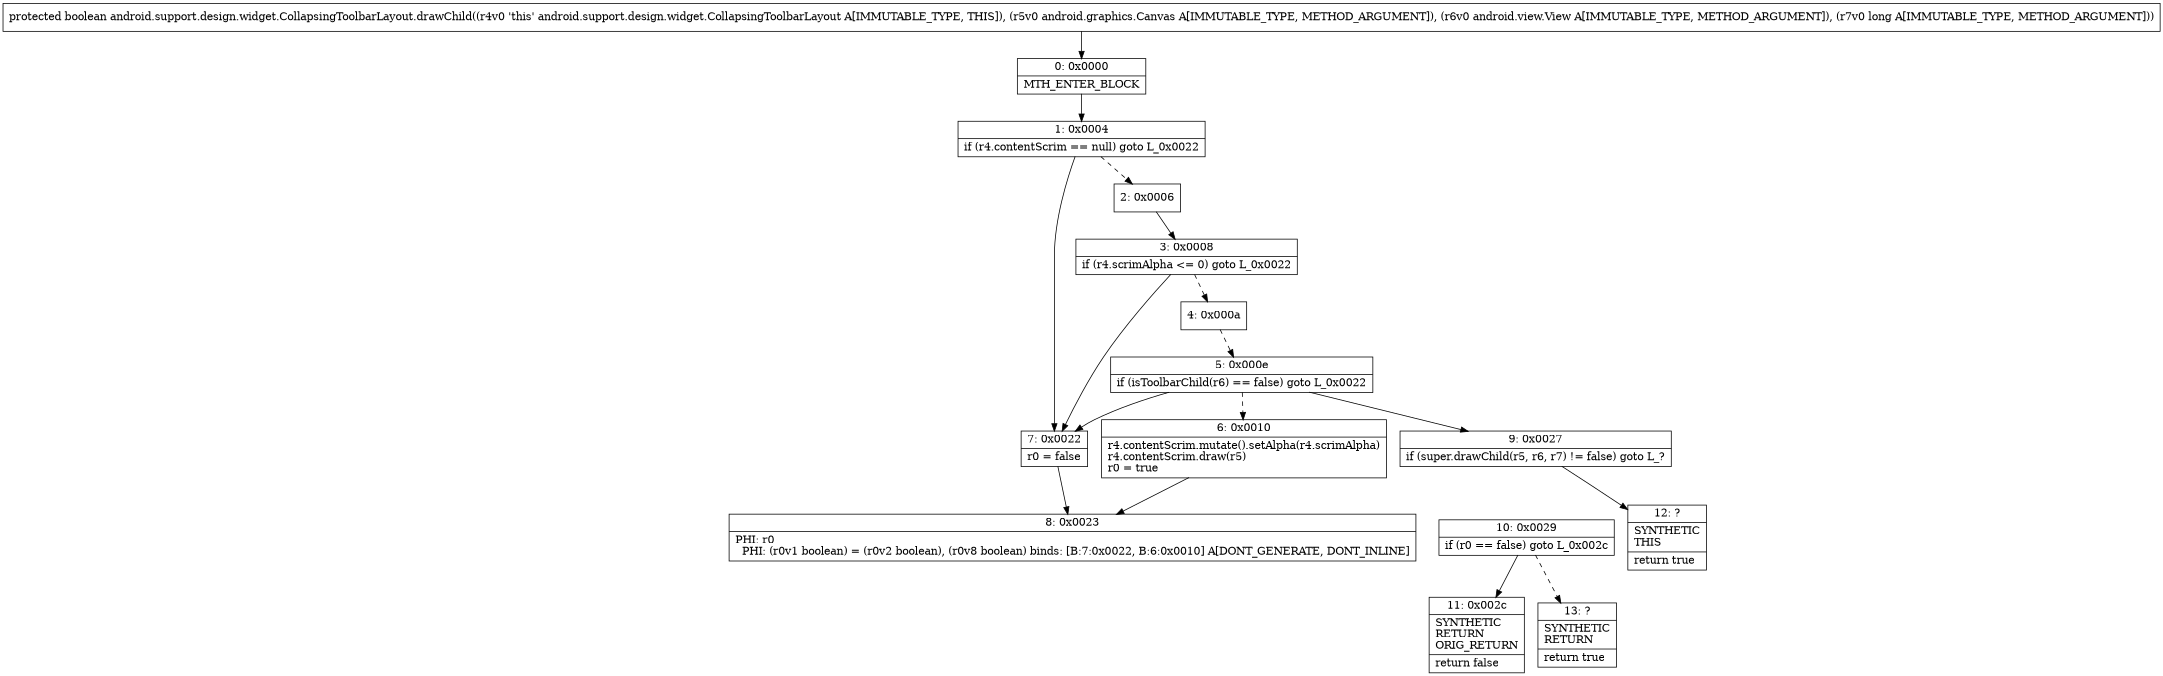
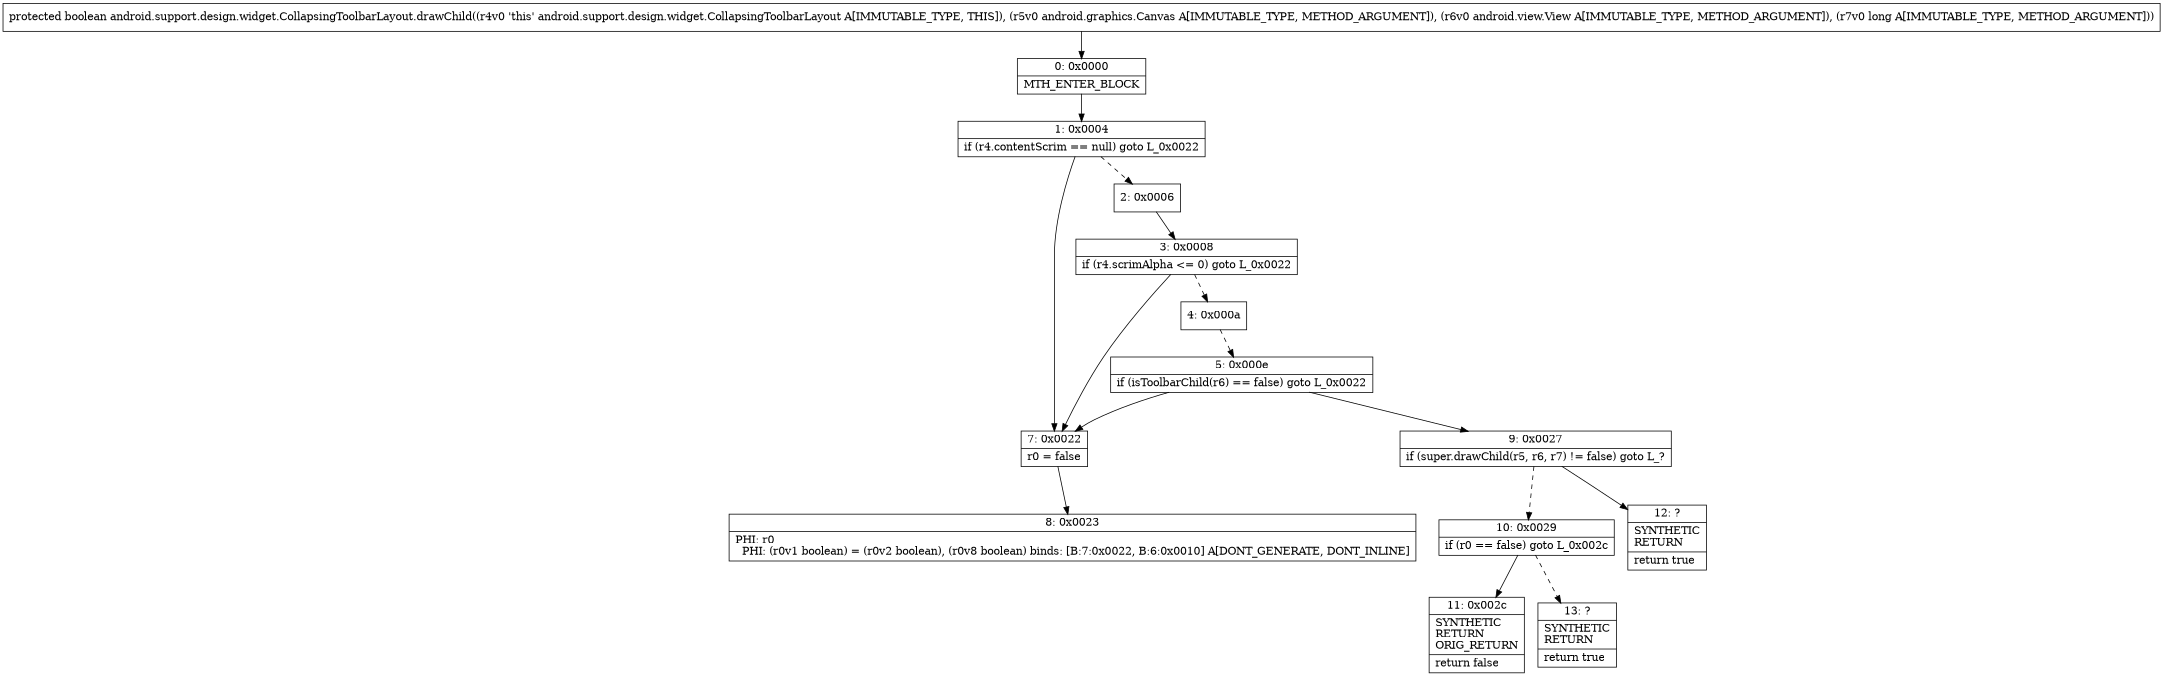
(1244, 449) -> none
none -> (1532, 489)
(1648, 542) -> (1658, 542)
